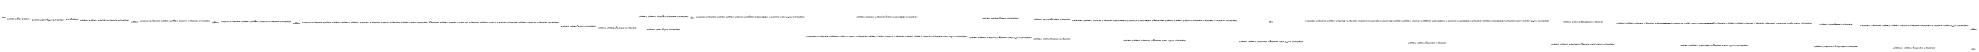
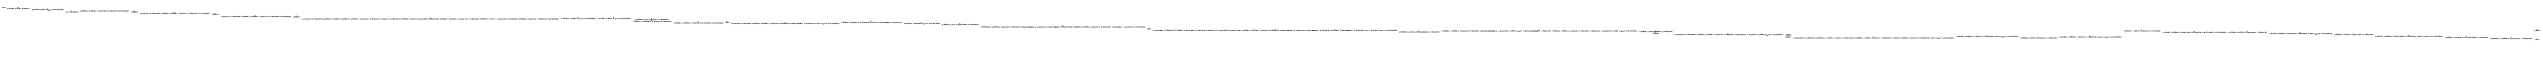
none -> (652, 20)
none -> (2142, 31)
none -> (1656, 34)
none -> (1788, 35)
none -> (2354, 35)
none -> (1788, 37)
